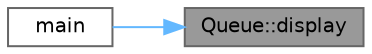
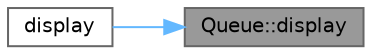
(60, 27) -> (60, 27)
